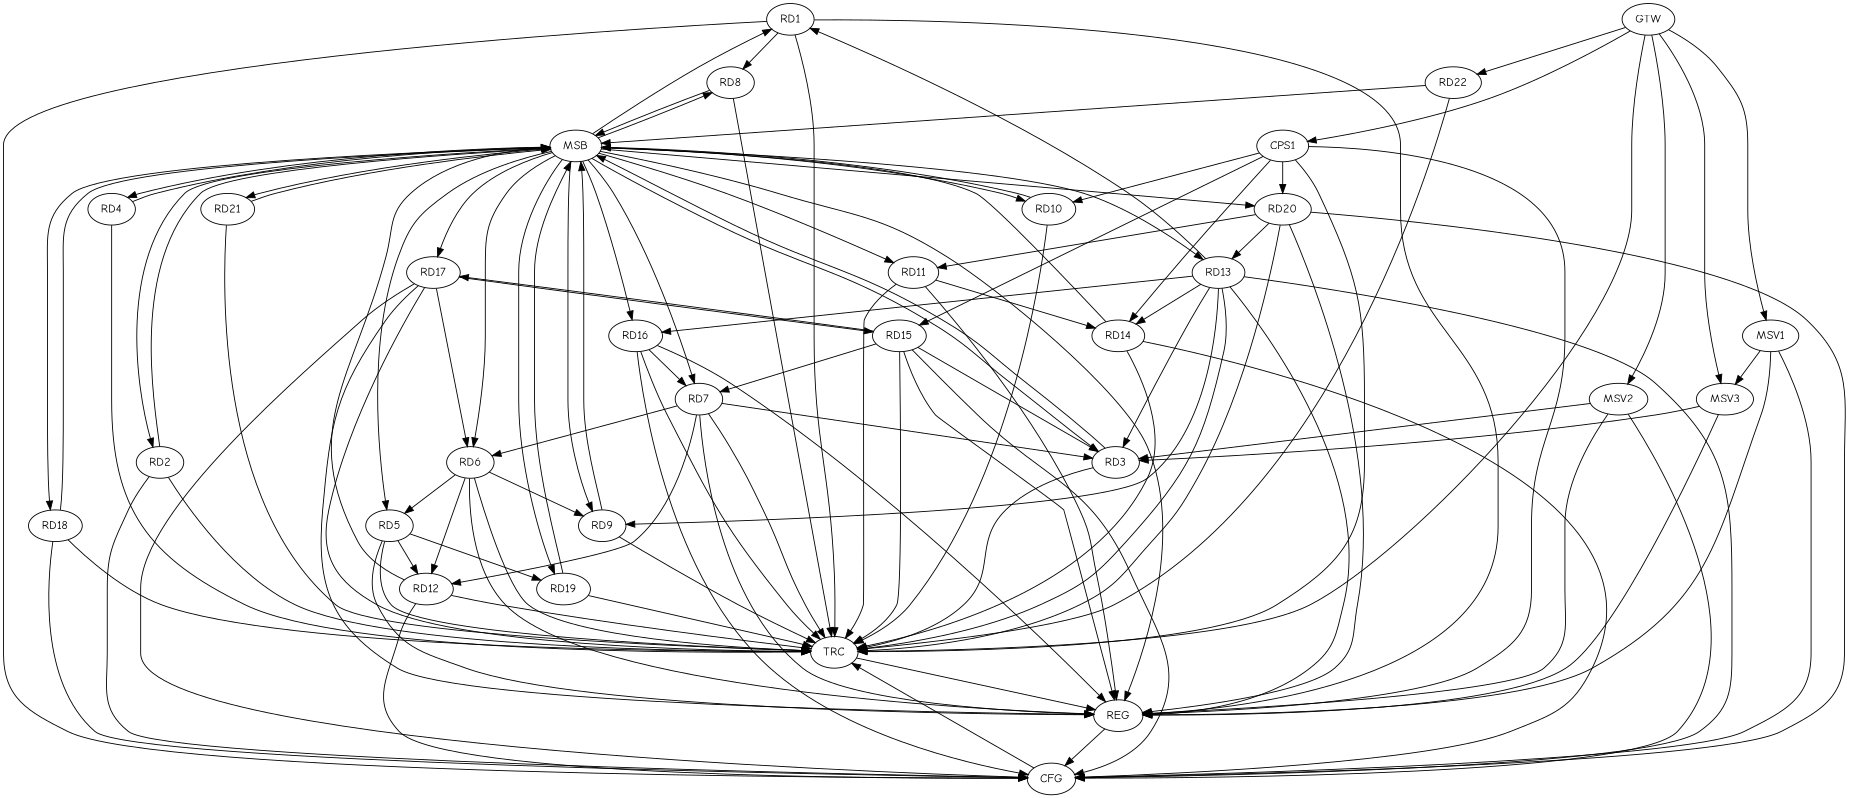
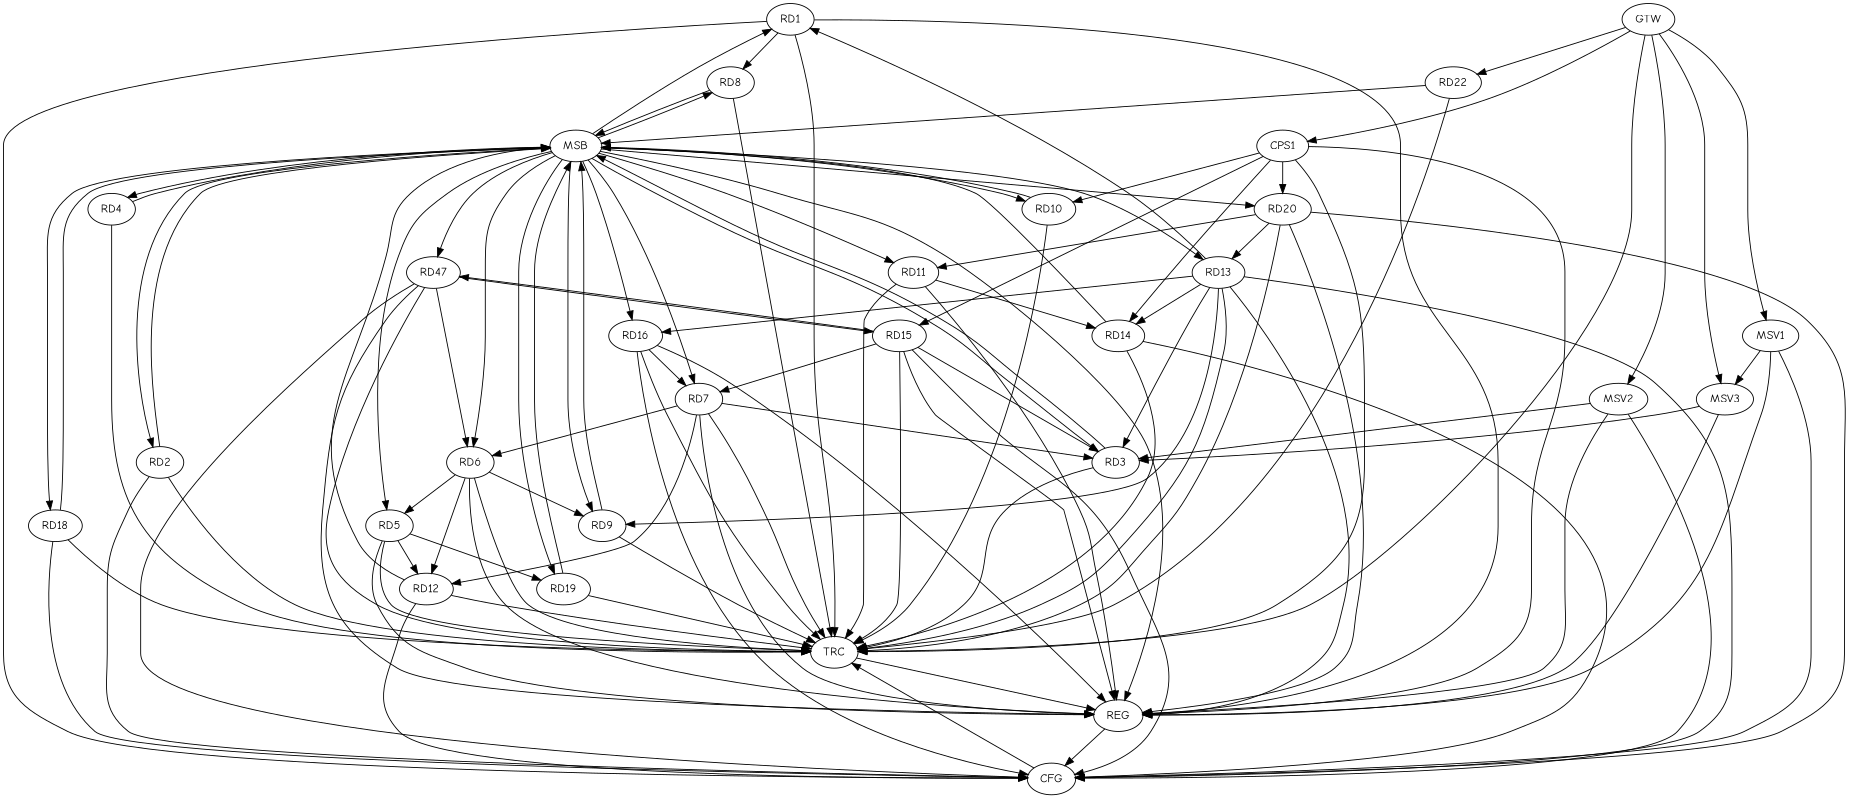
(228, 209) -> none
(433, 273) -> (433, 273)
